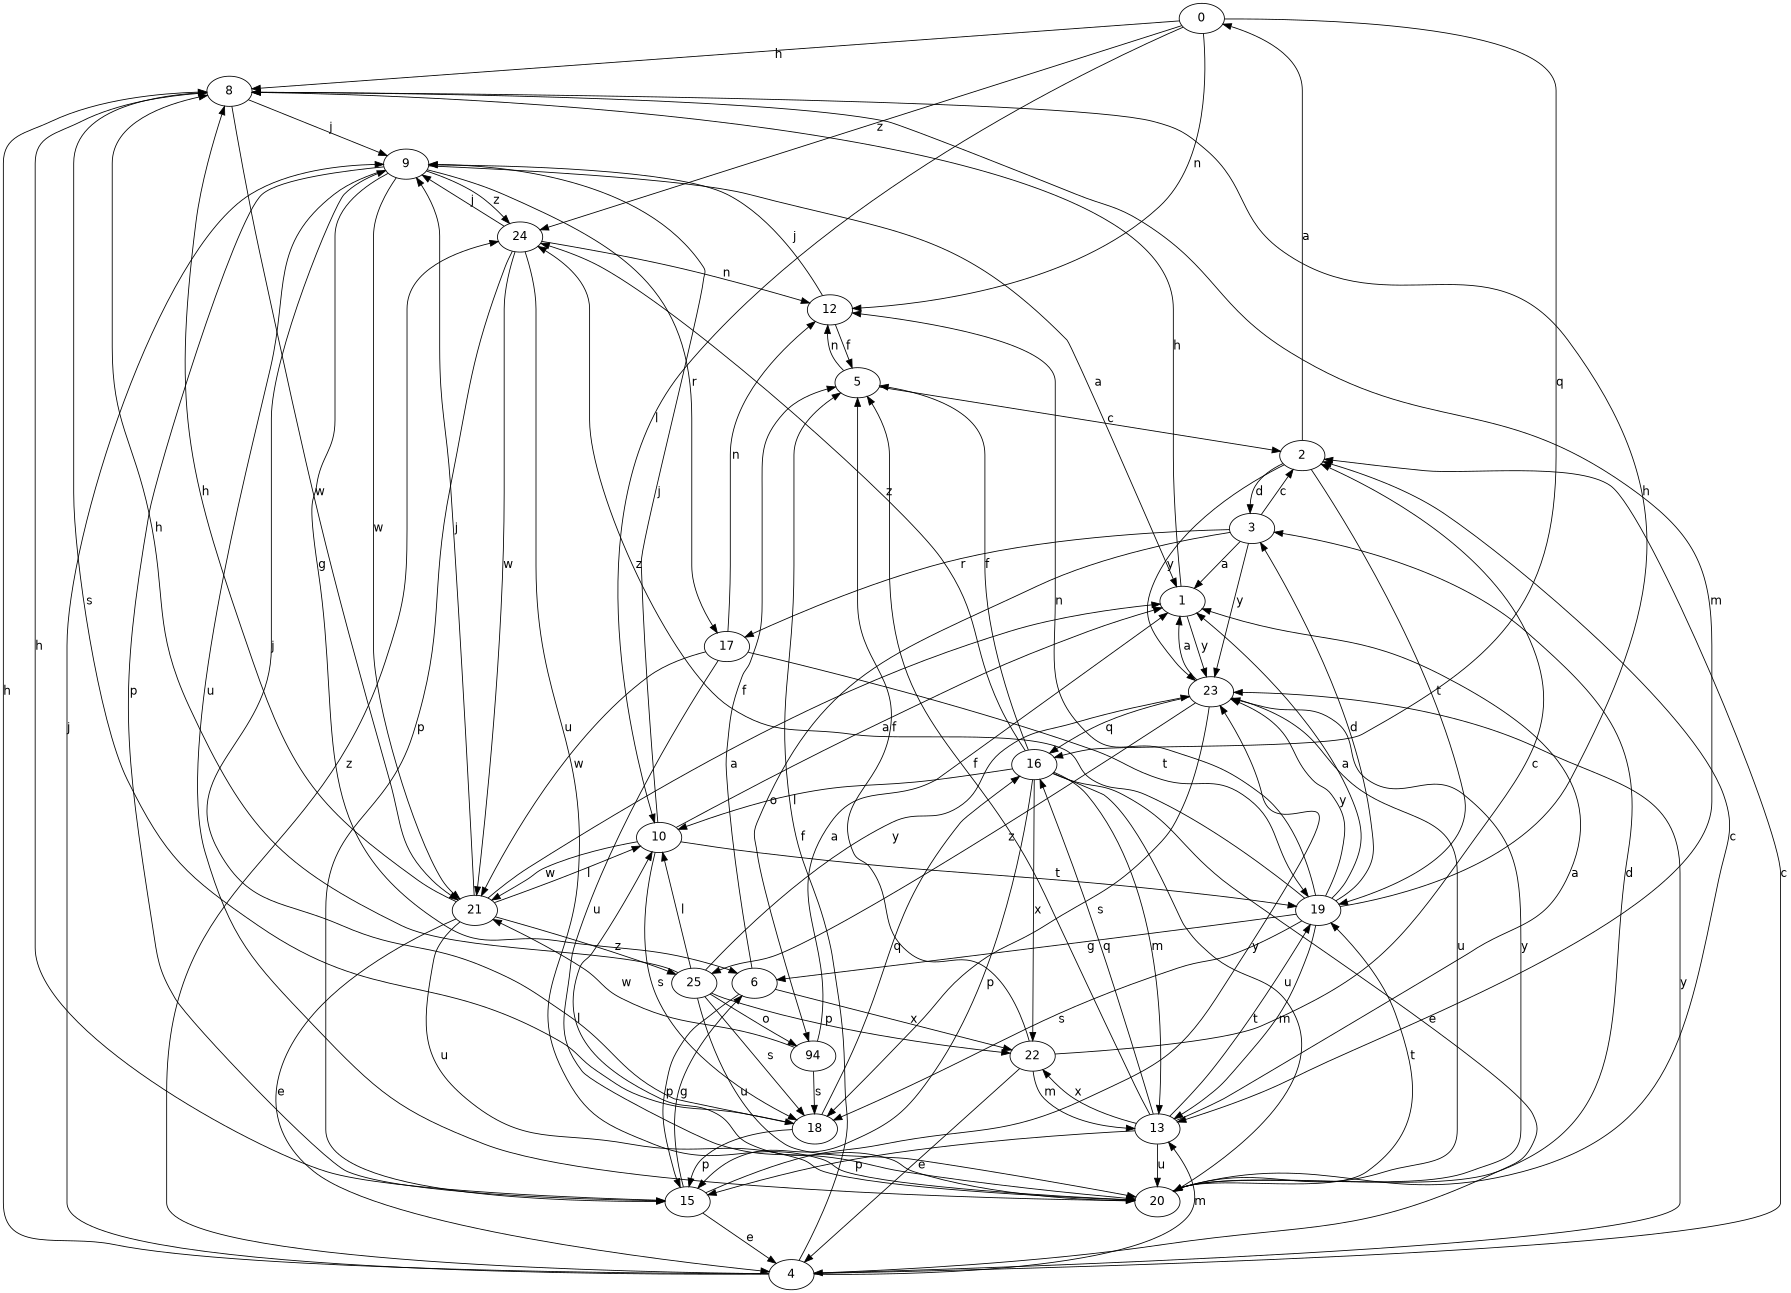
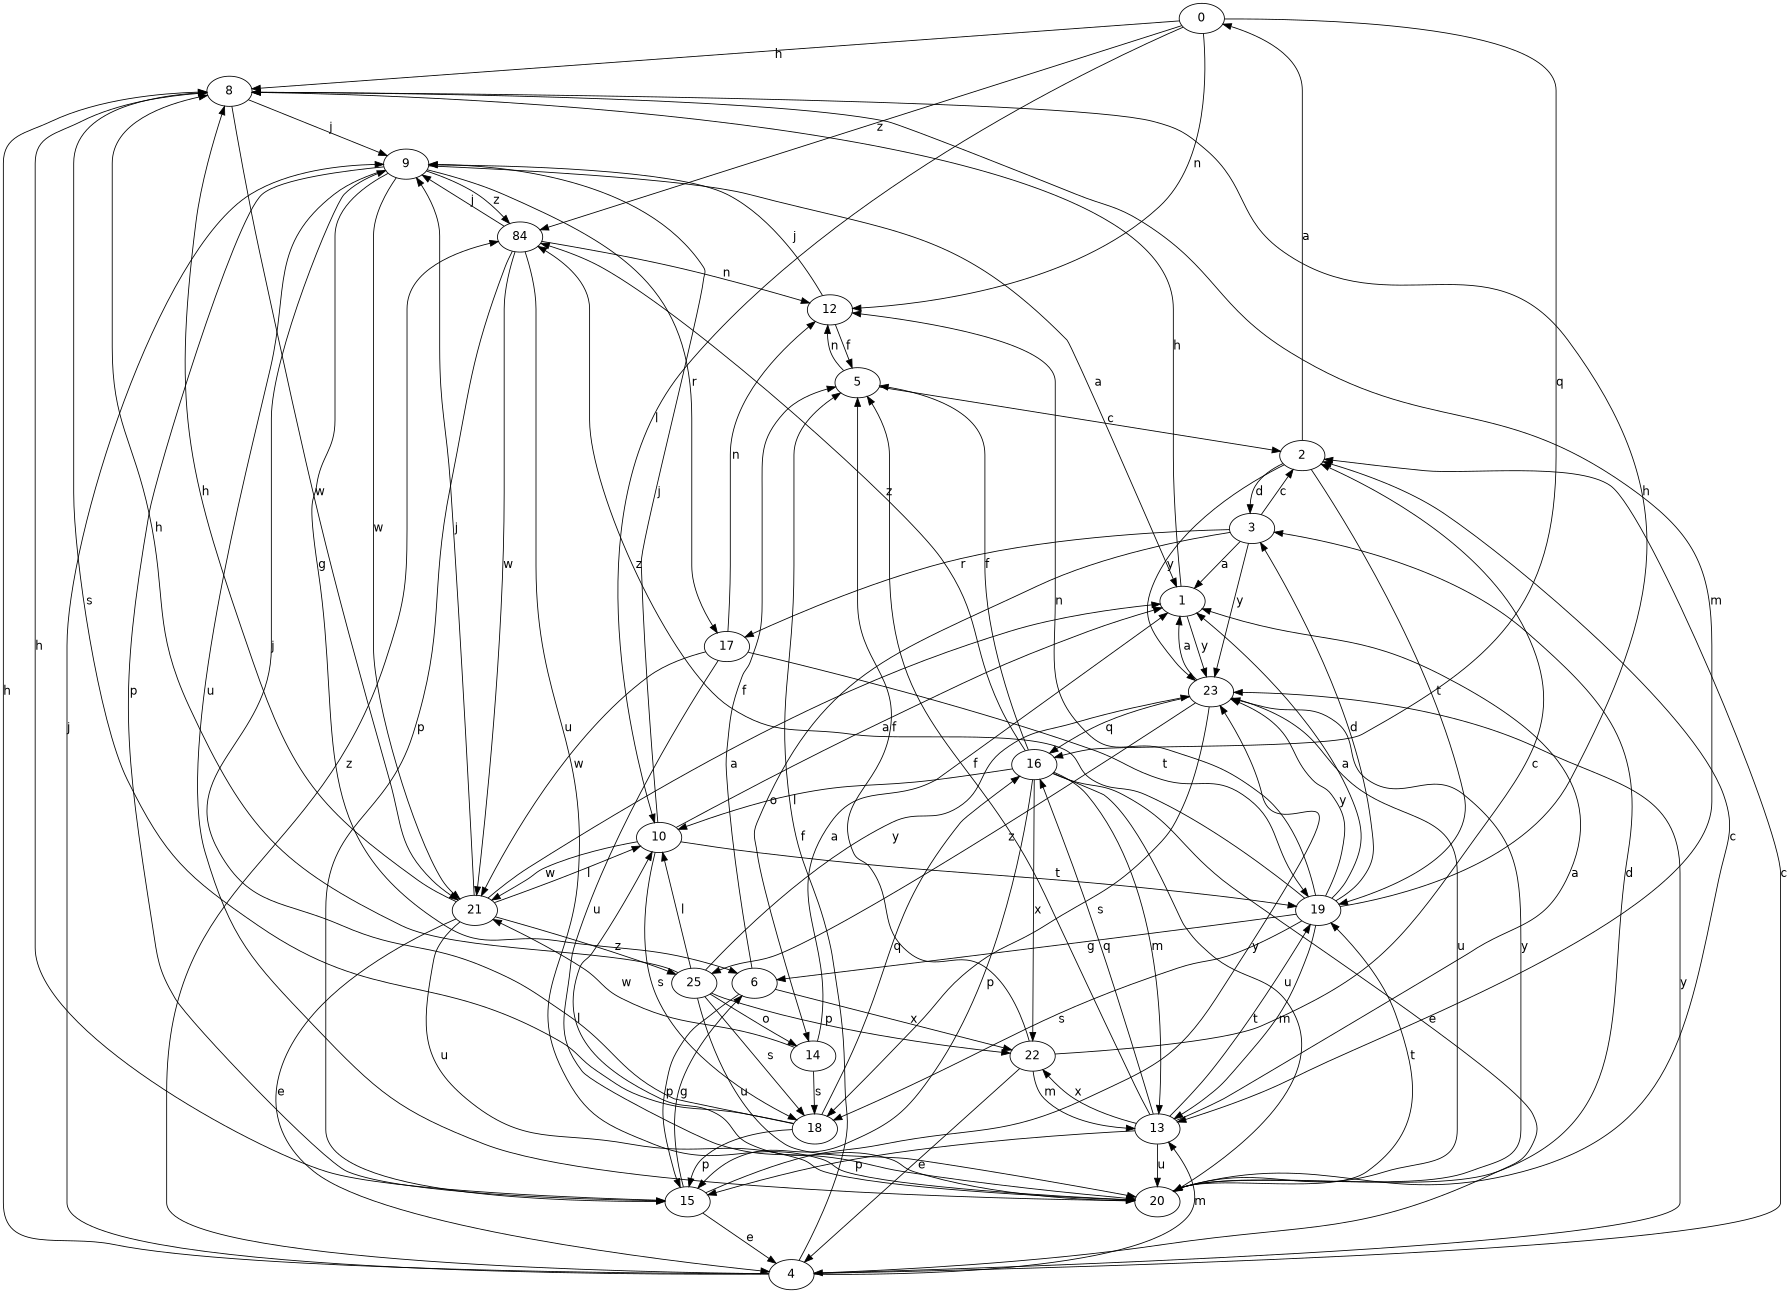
(520, 237) -> (520, 237)
(124, 771) -> (127, 779)
(813, 1056) -> (813, 1056)
